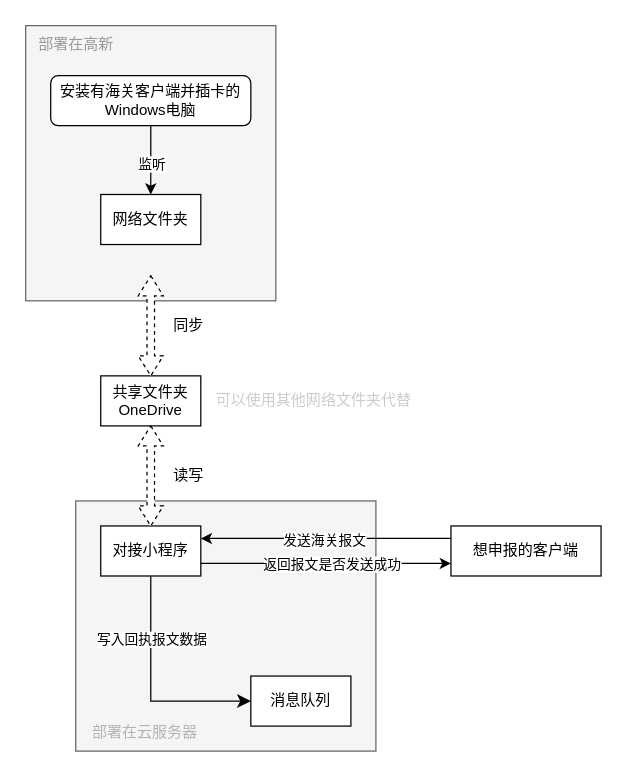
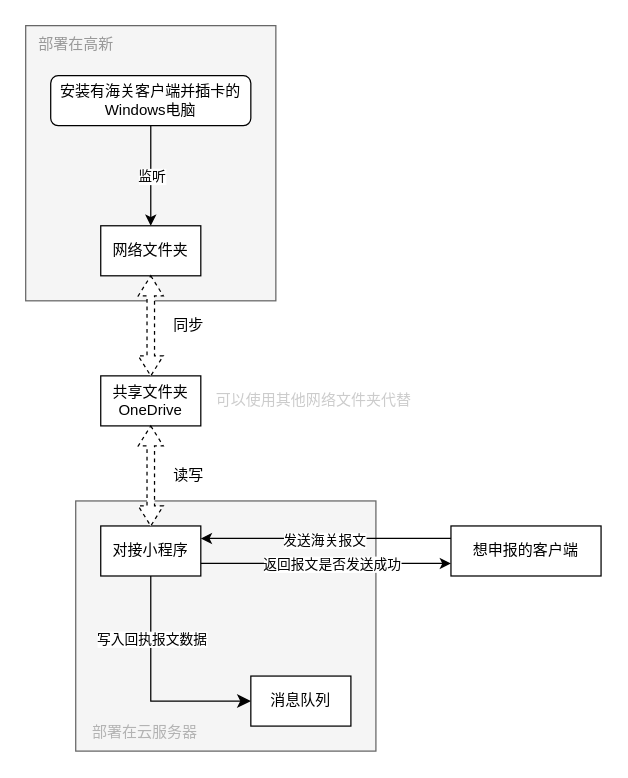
(151, 219) -> (151, 251)
